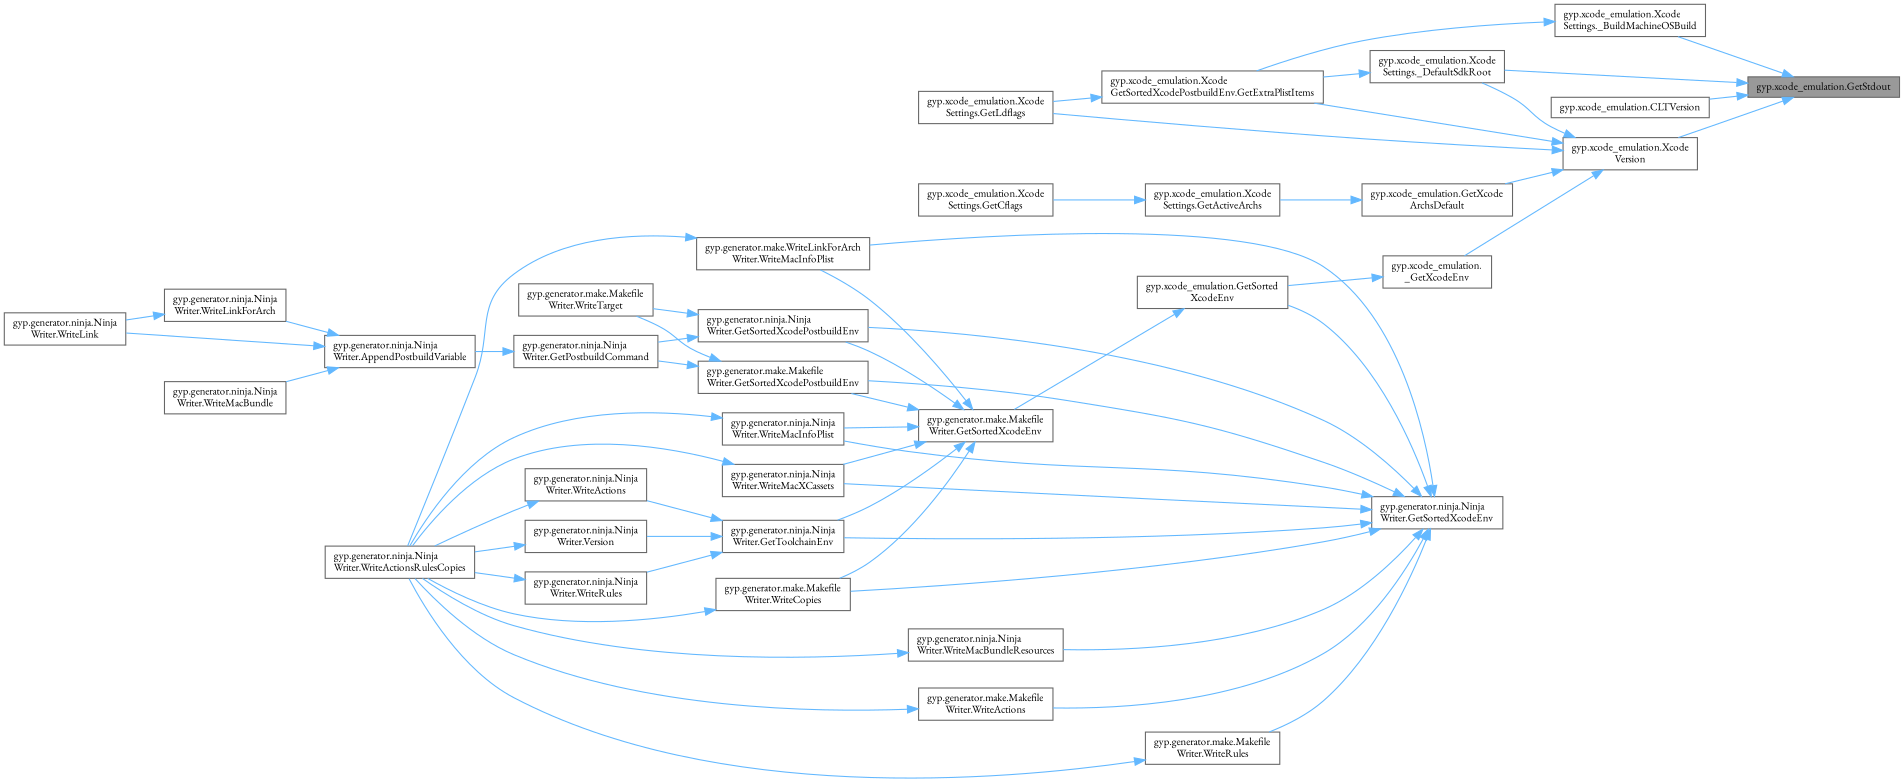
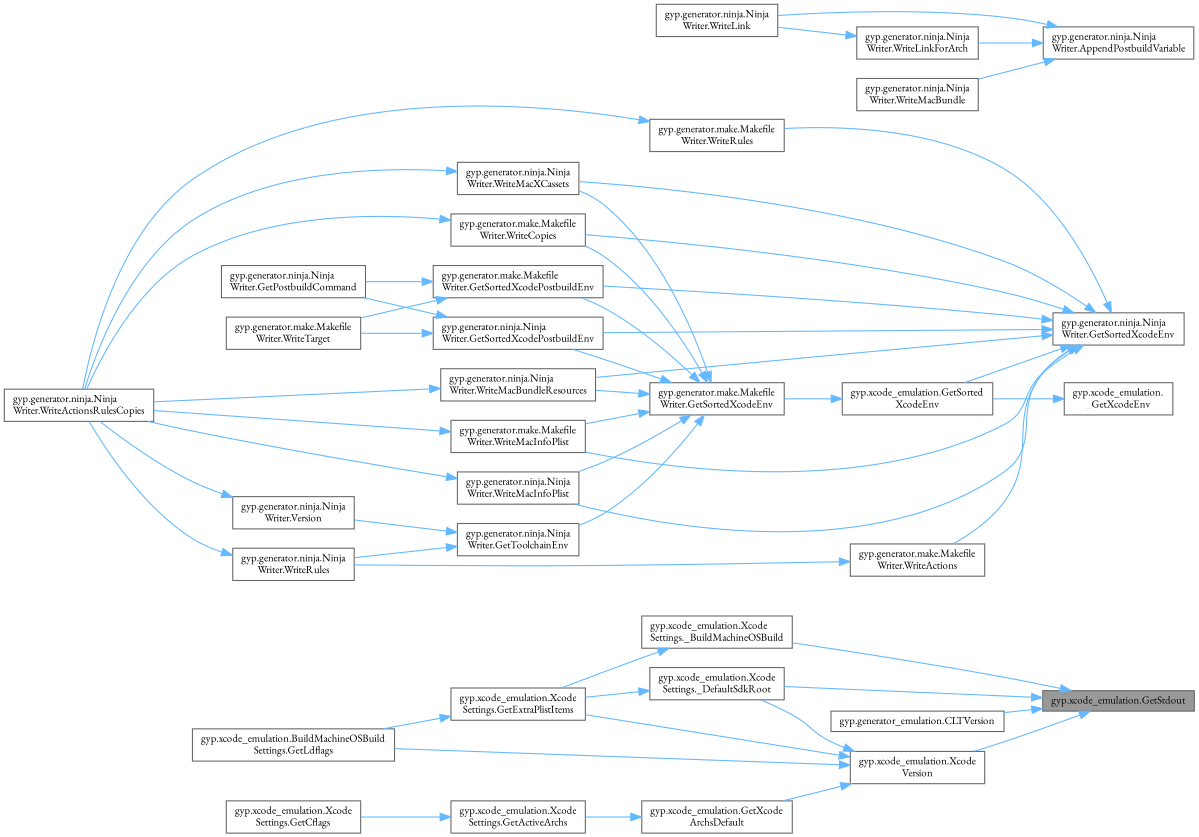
(1213, 87) -> (518, 704)
(986, 108) -> (293, 745)
(1630, 108) -> (918, 721)
(1529, 216) -> none
(783, 254) -> (518, 436)
(489, 352) -> none
none -> (617, 392)
(586, 485) -> none
(1103, 537) -> none
(646, 692) -> (597, 565)
